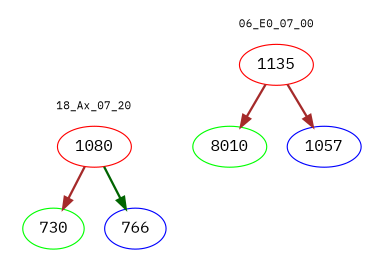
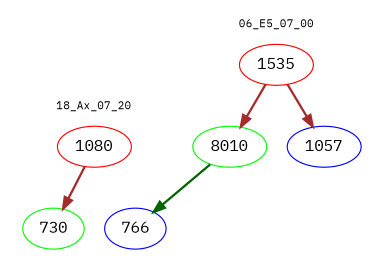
(277, 24) -> (277, 24)
(276, 65) -> (276, 65)
(112, 183) -> (186, 184)
